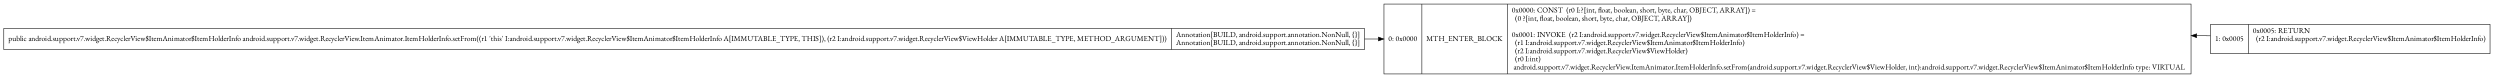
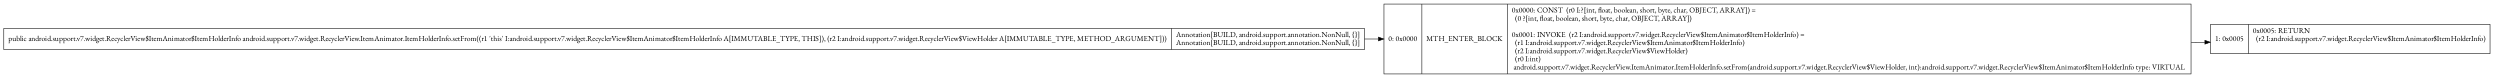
(2204, 36) -> (2198, 42)
